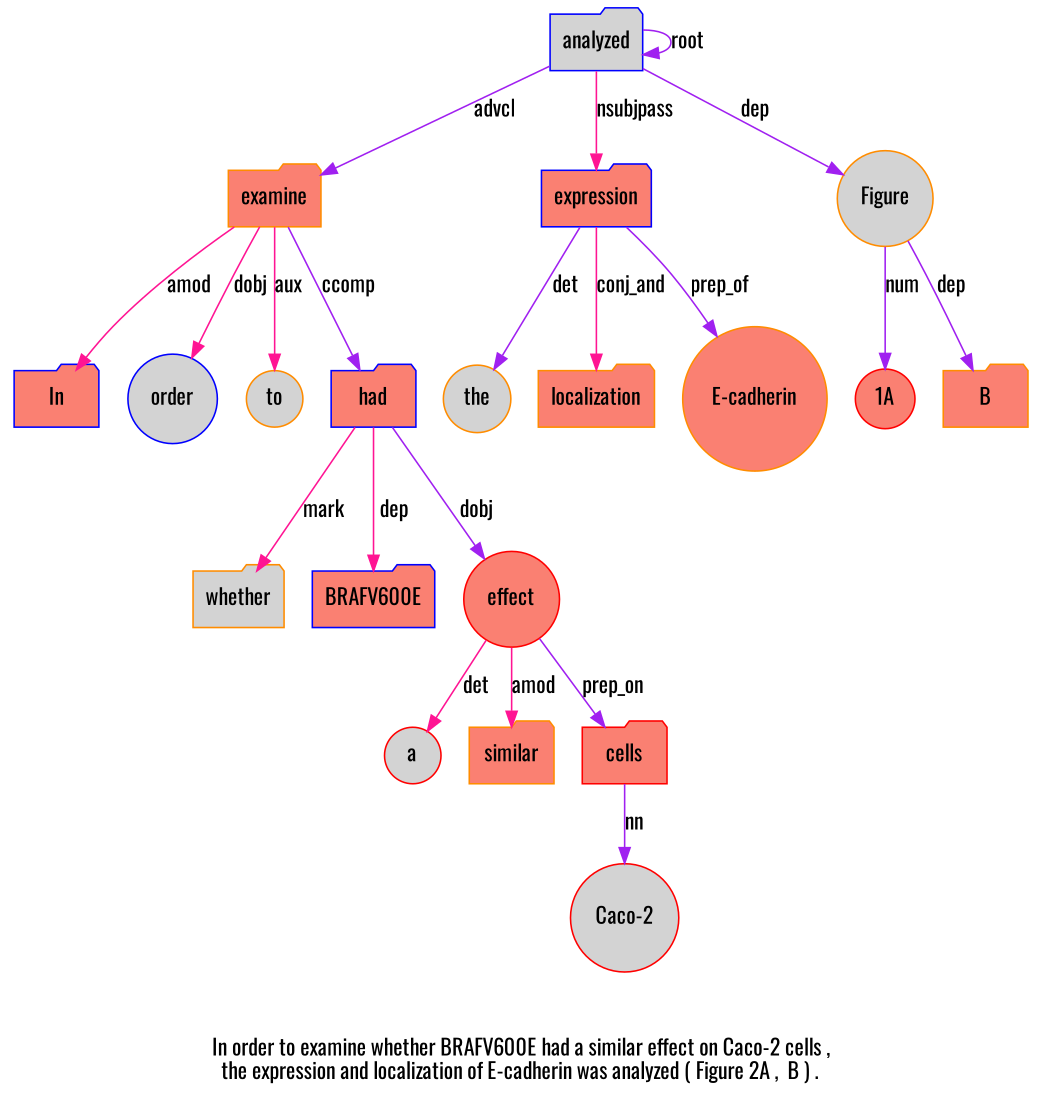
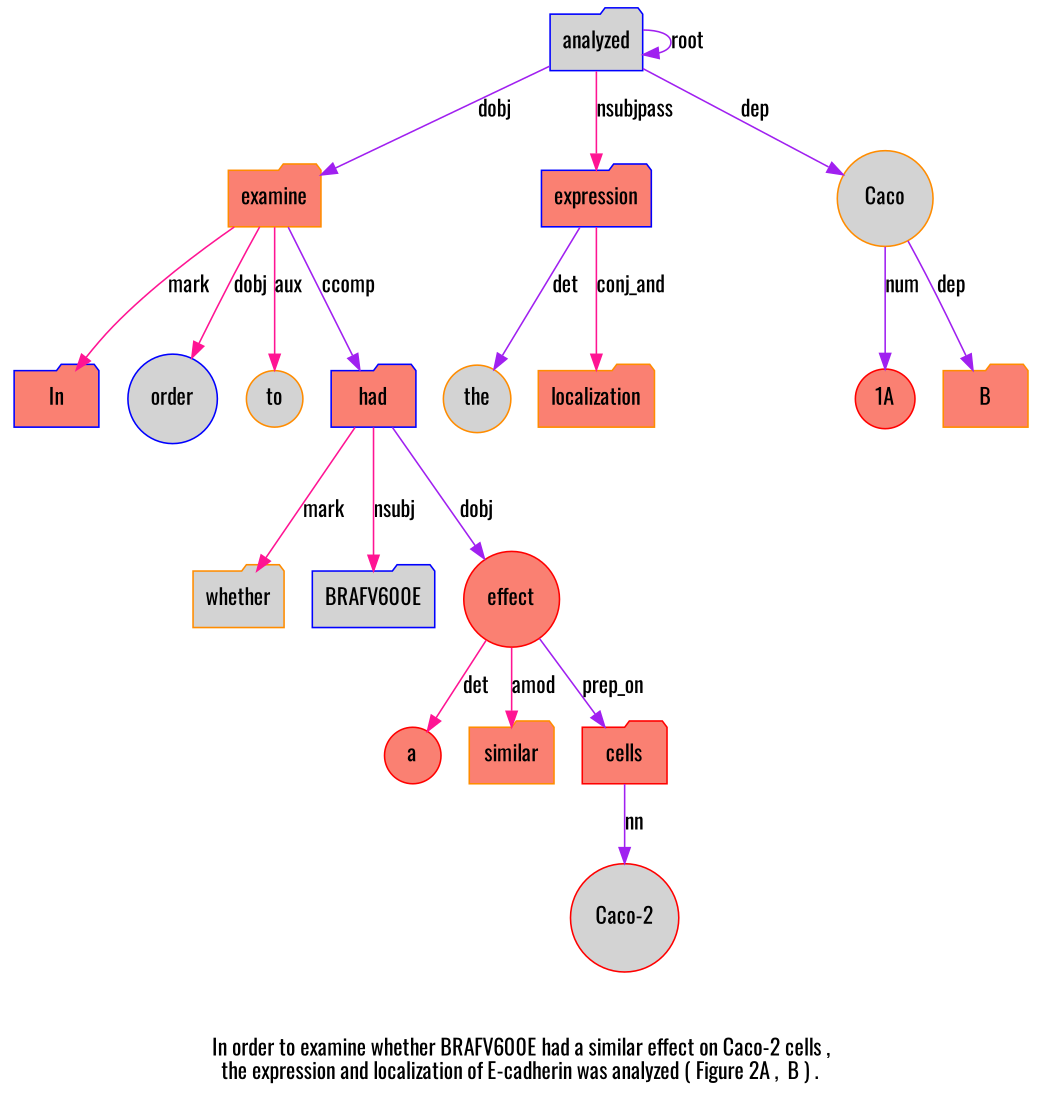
(495, 111) -> (495, 111)
(885, 199) -> (885, 199)
(189, 286) -> (189, 286)
(755, 399) -> none
(395, 511) -> (395, 511)
(374, 599) -> (374, 599)
(413, 756) -> (413, 756)
